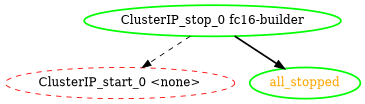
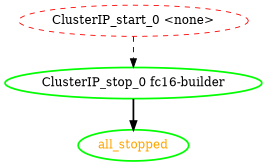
(170, 49) -> (133, 48)
